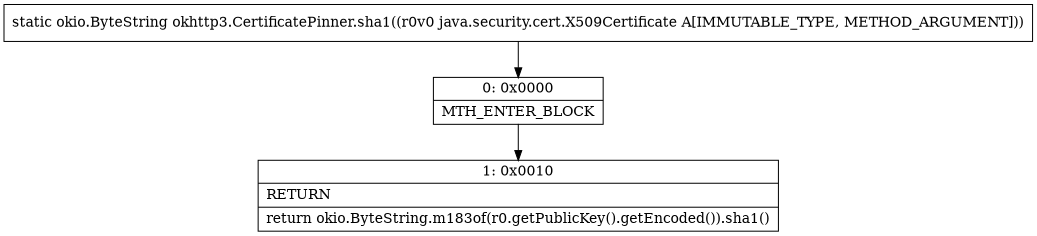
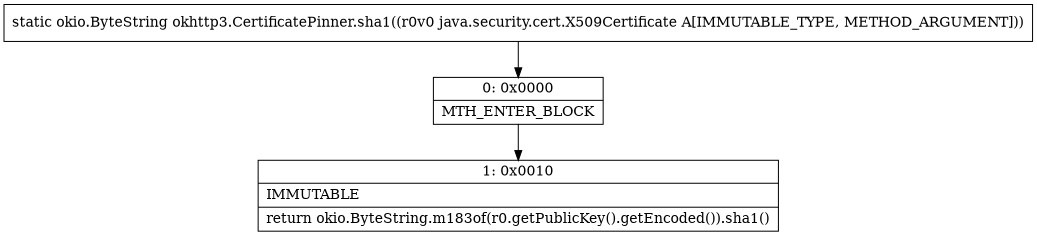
(299, 195) -> (313, 195)
